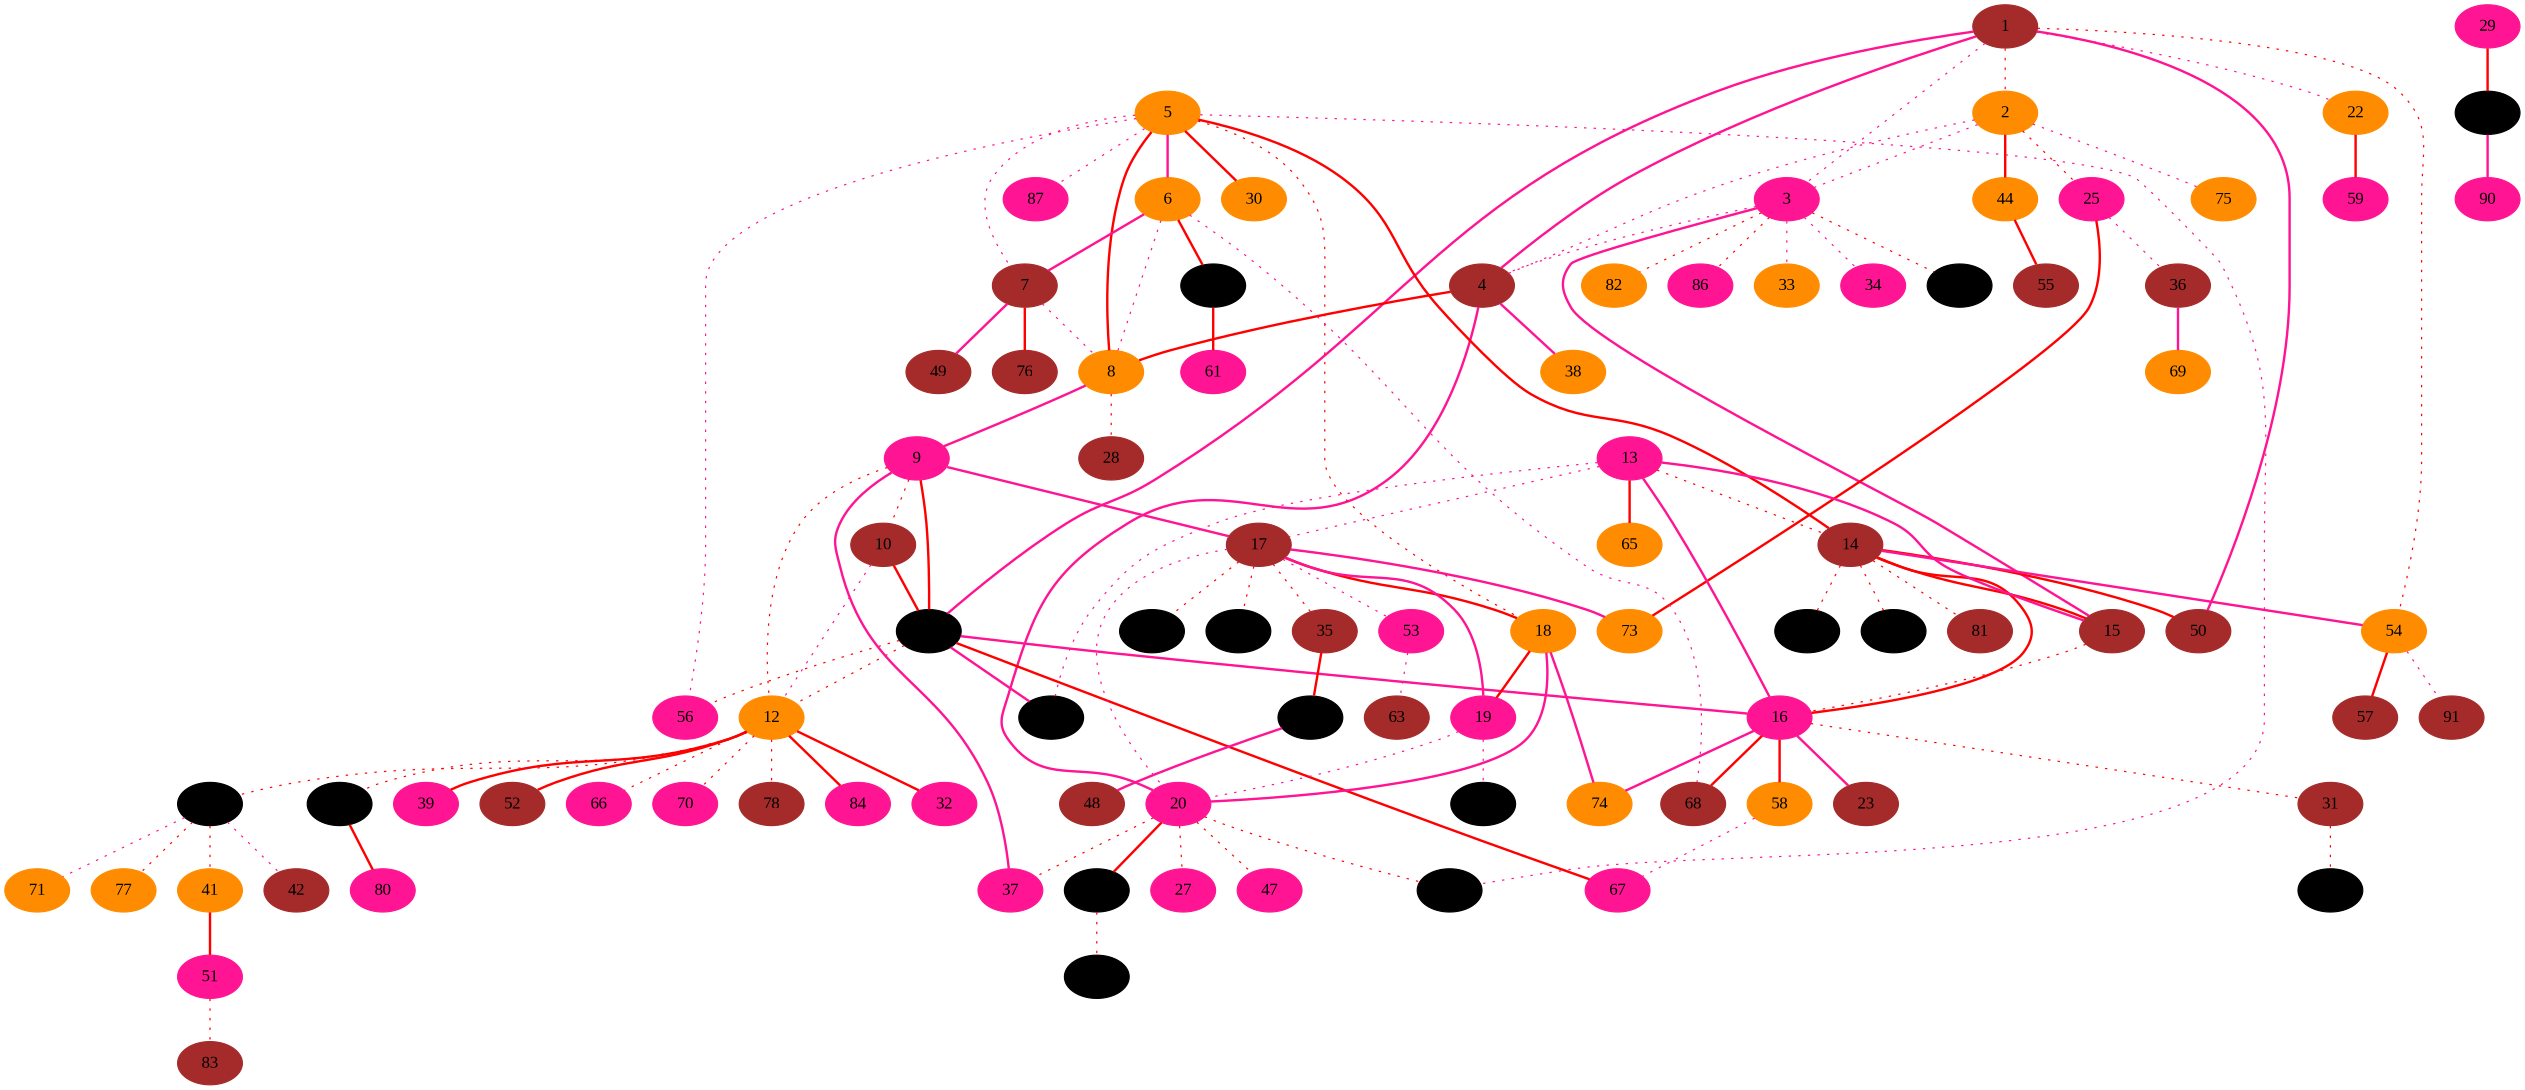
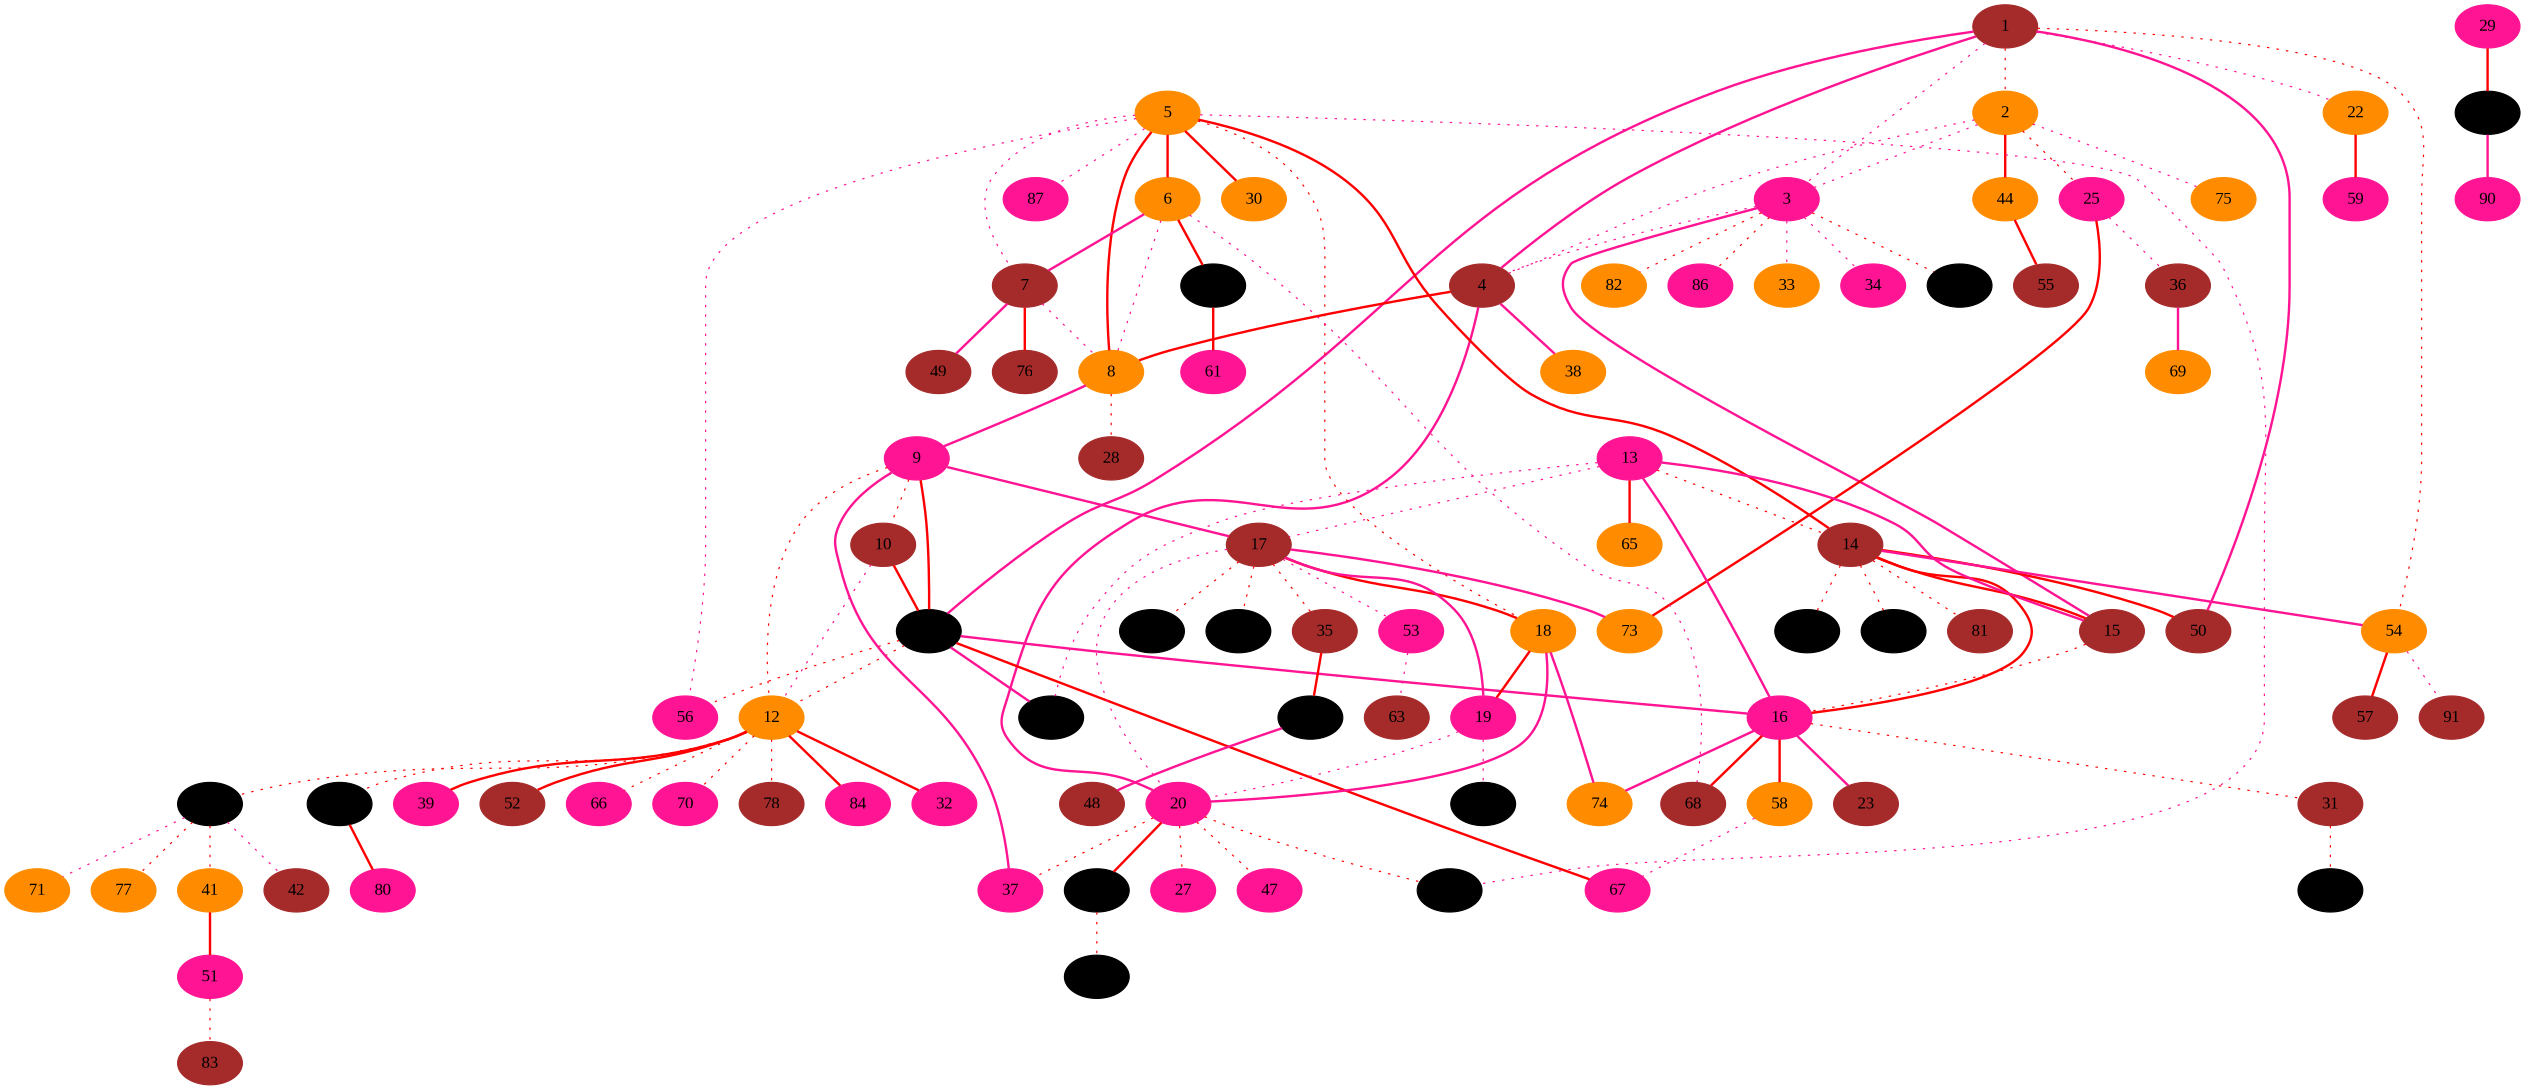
(1168, 156) -> (1168, 156)
